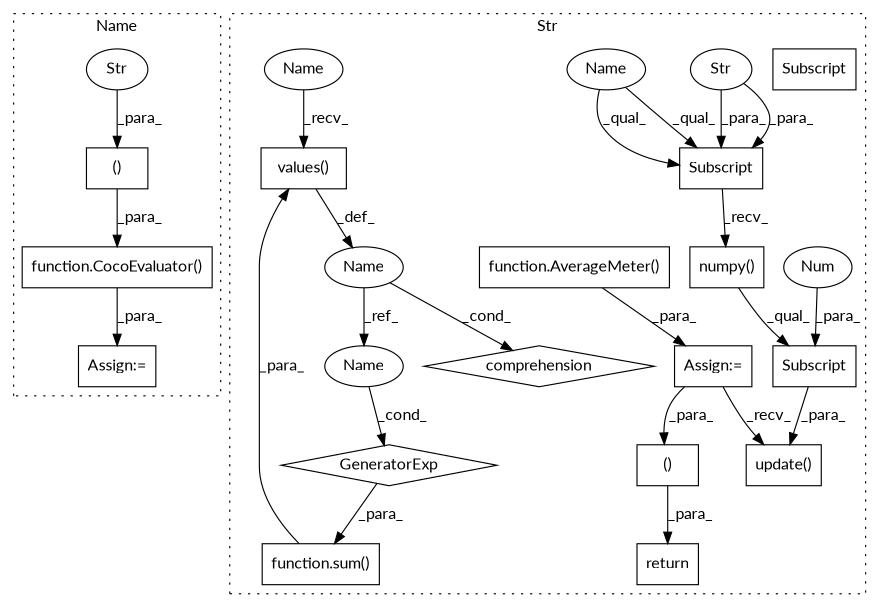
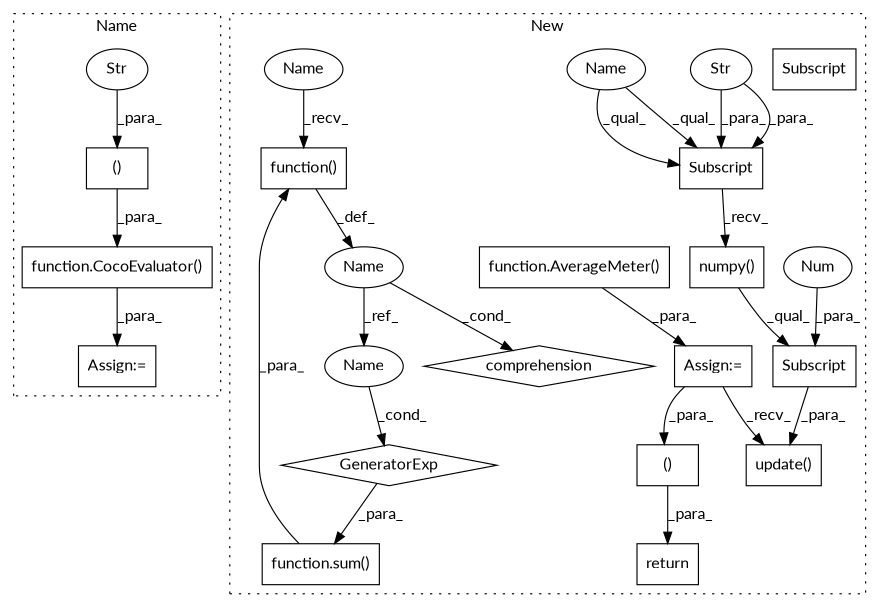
(548, 27) -> (548, 27)
(304, 168) -> (304, 168)
